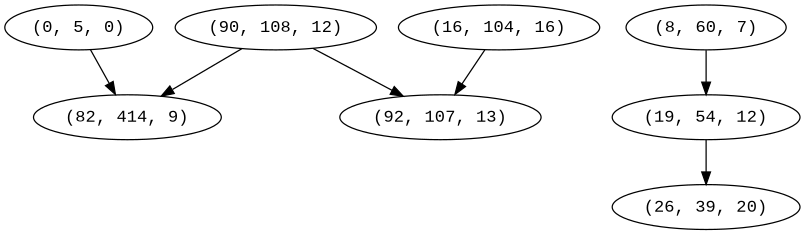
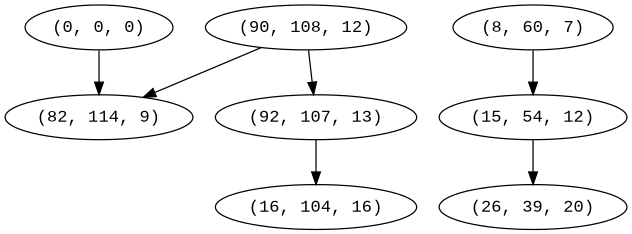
(79, 27) -> (99, 27)
(473, 67) -> (316, 156)
(127, 117) -> (99, 117)
(706, 117) -> (533, 117)
